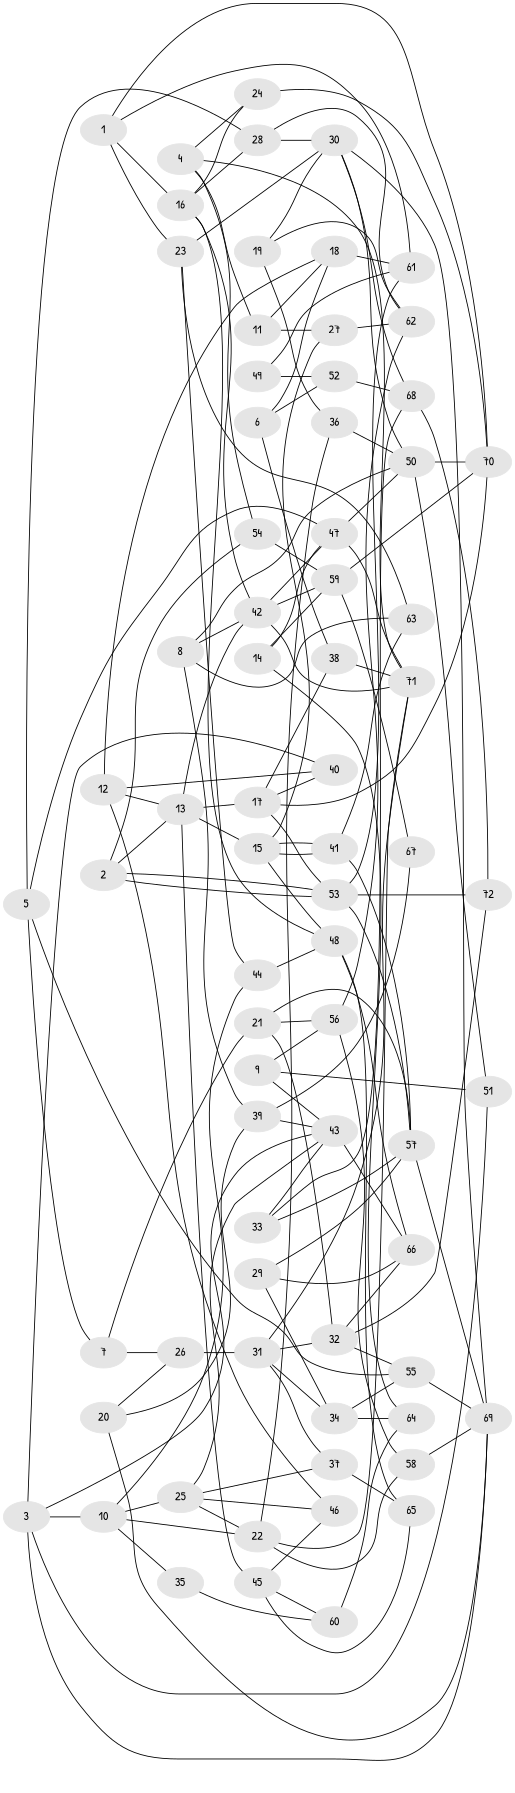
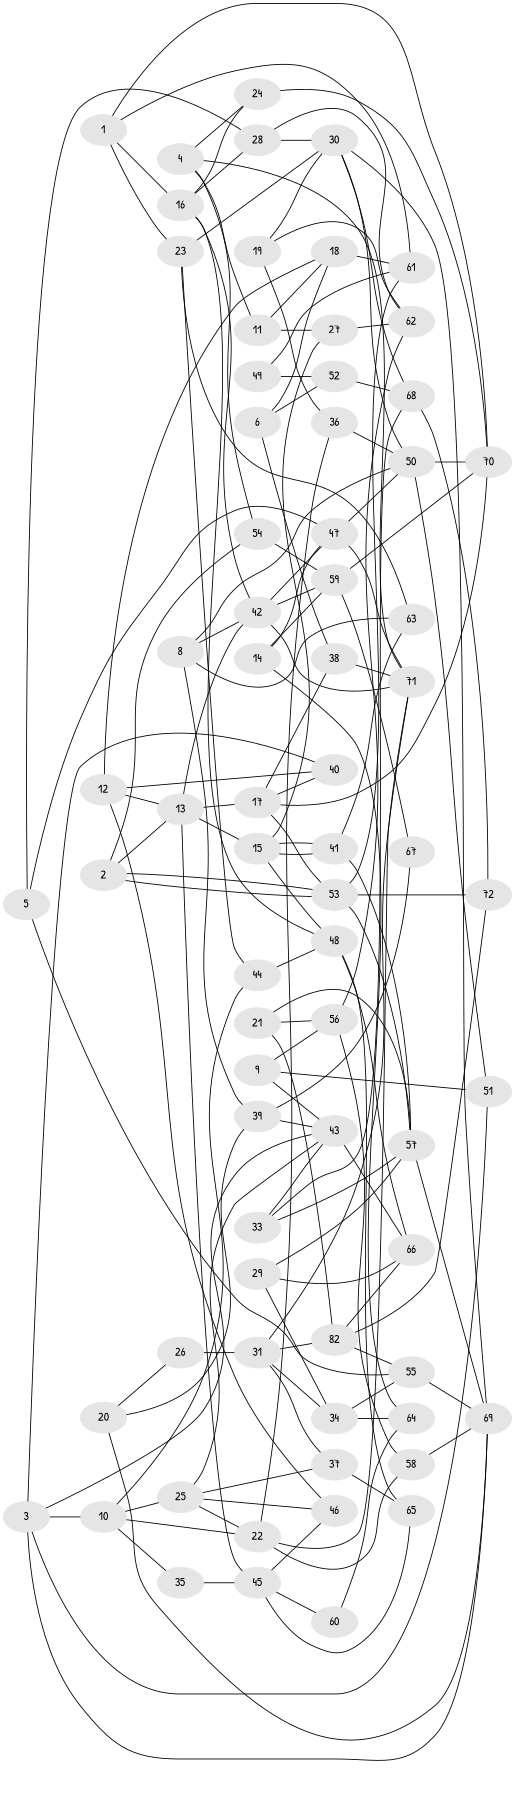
(335, 1340) -> (335, 1340)
(104, 1353) -> none
(254, 1611) -> (219, 1583)
